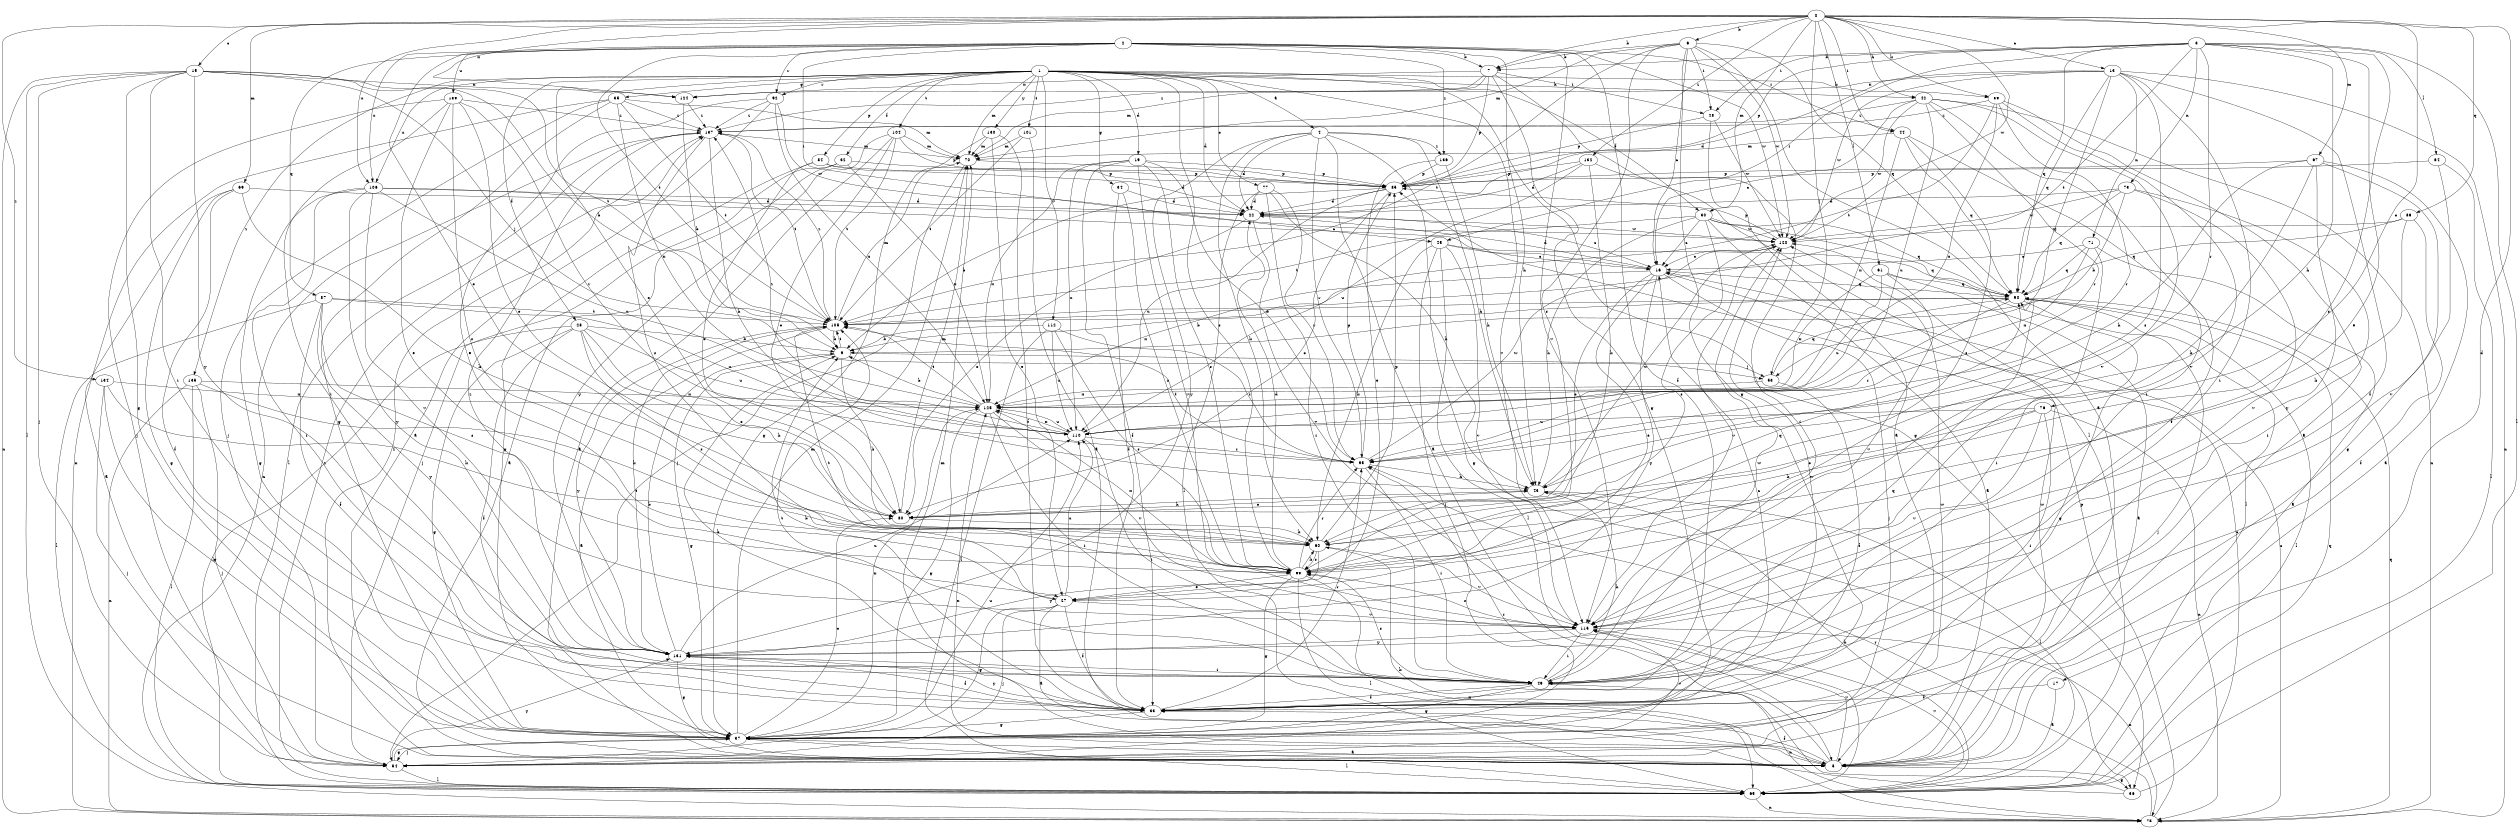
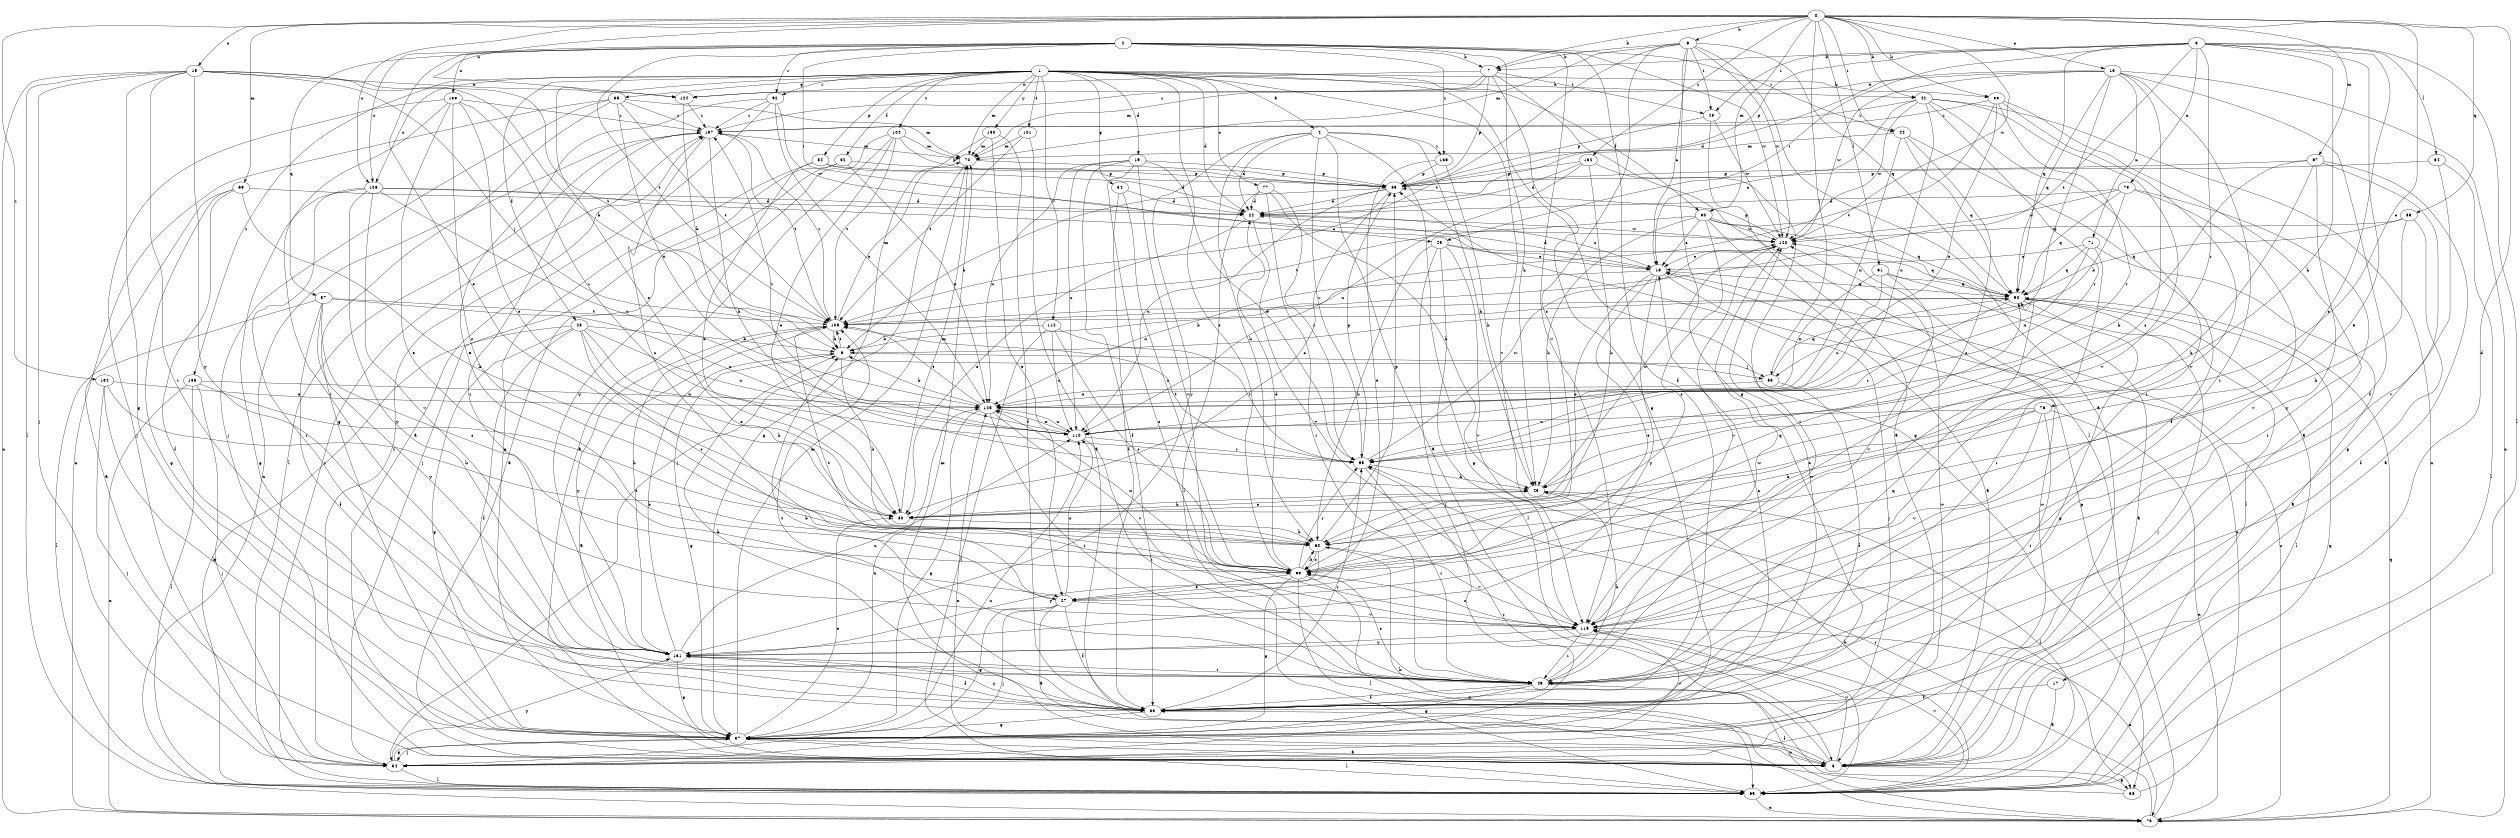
(1209, 368) -> (1201, 546)
